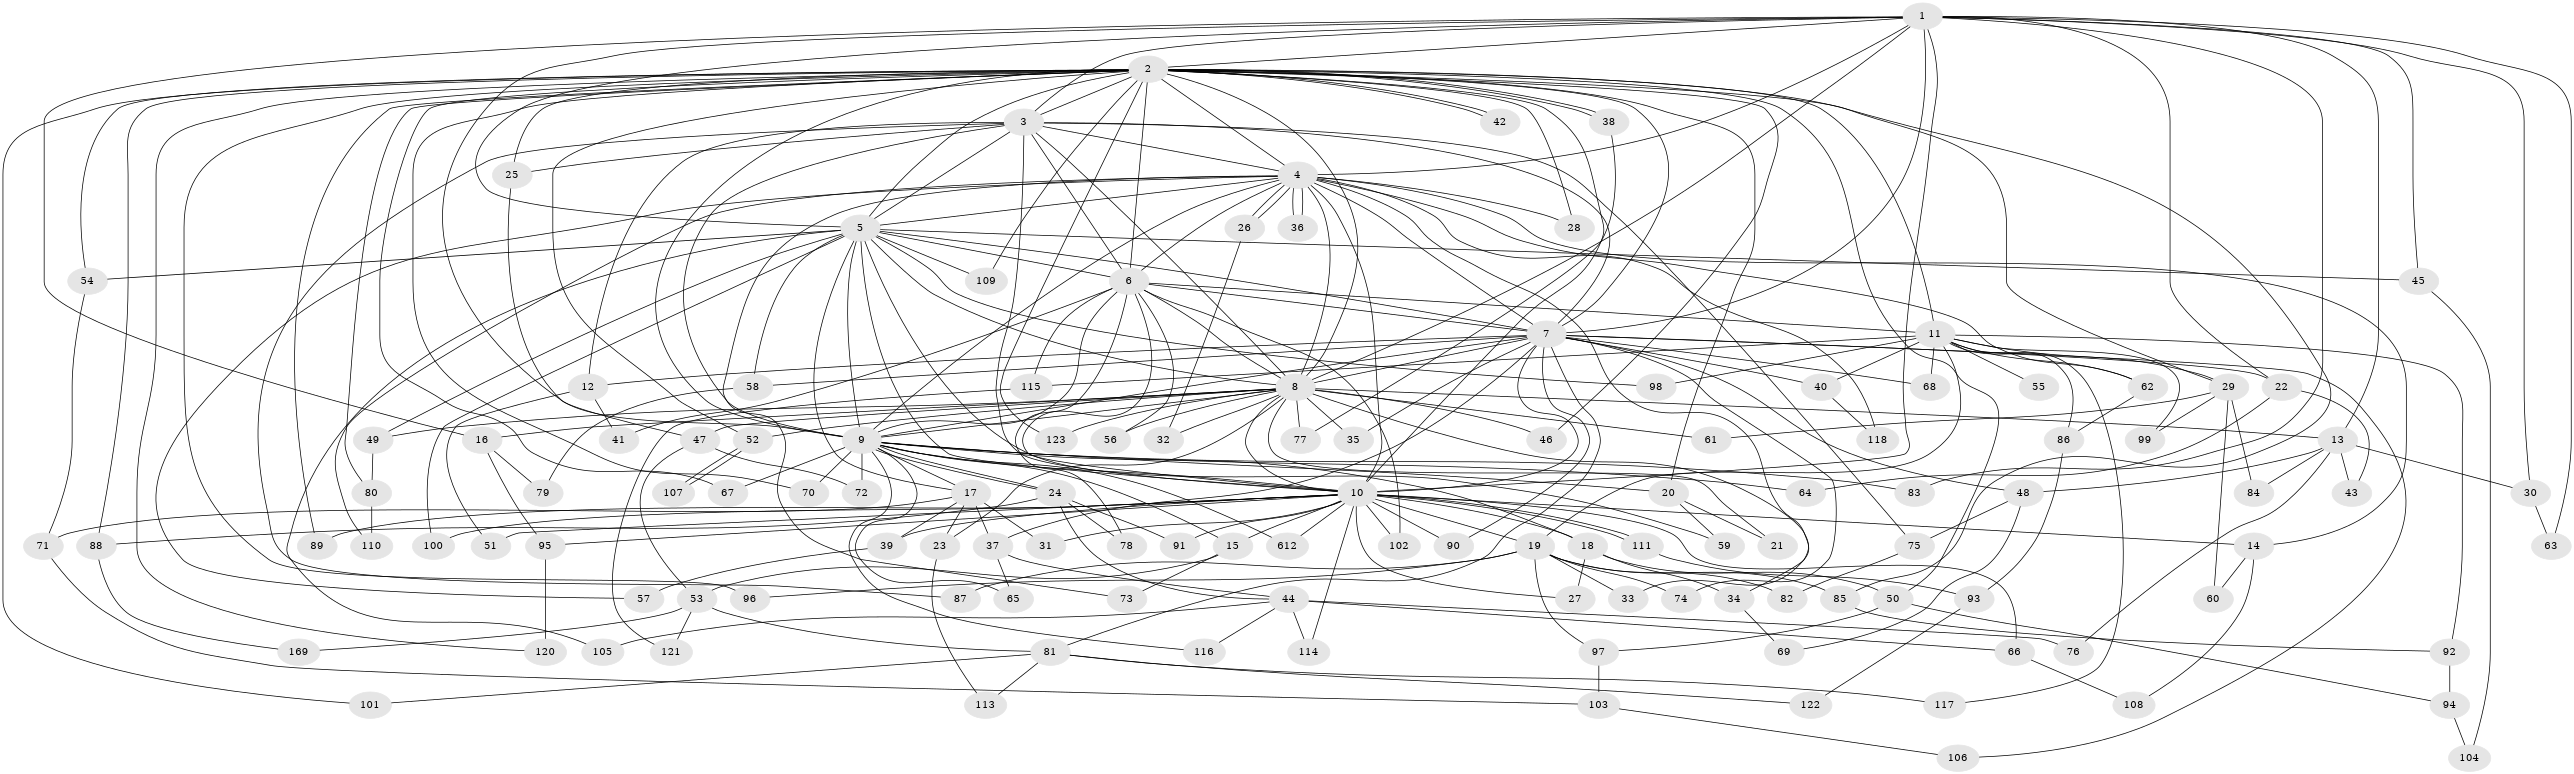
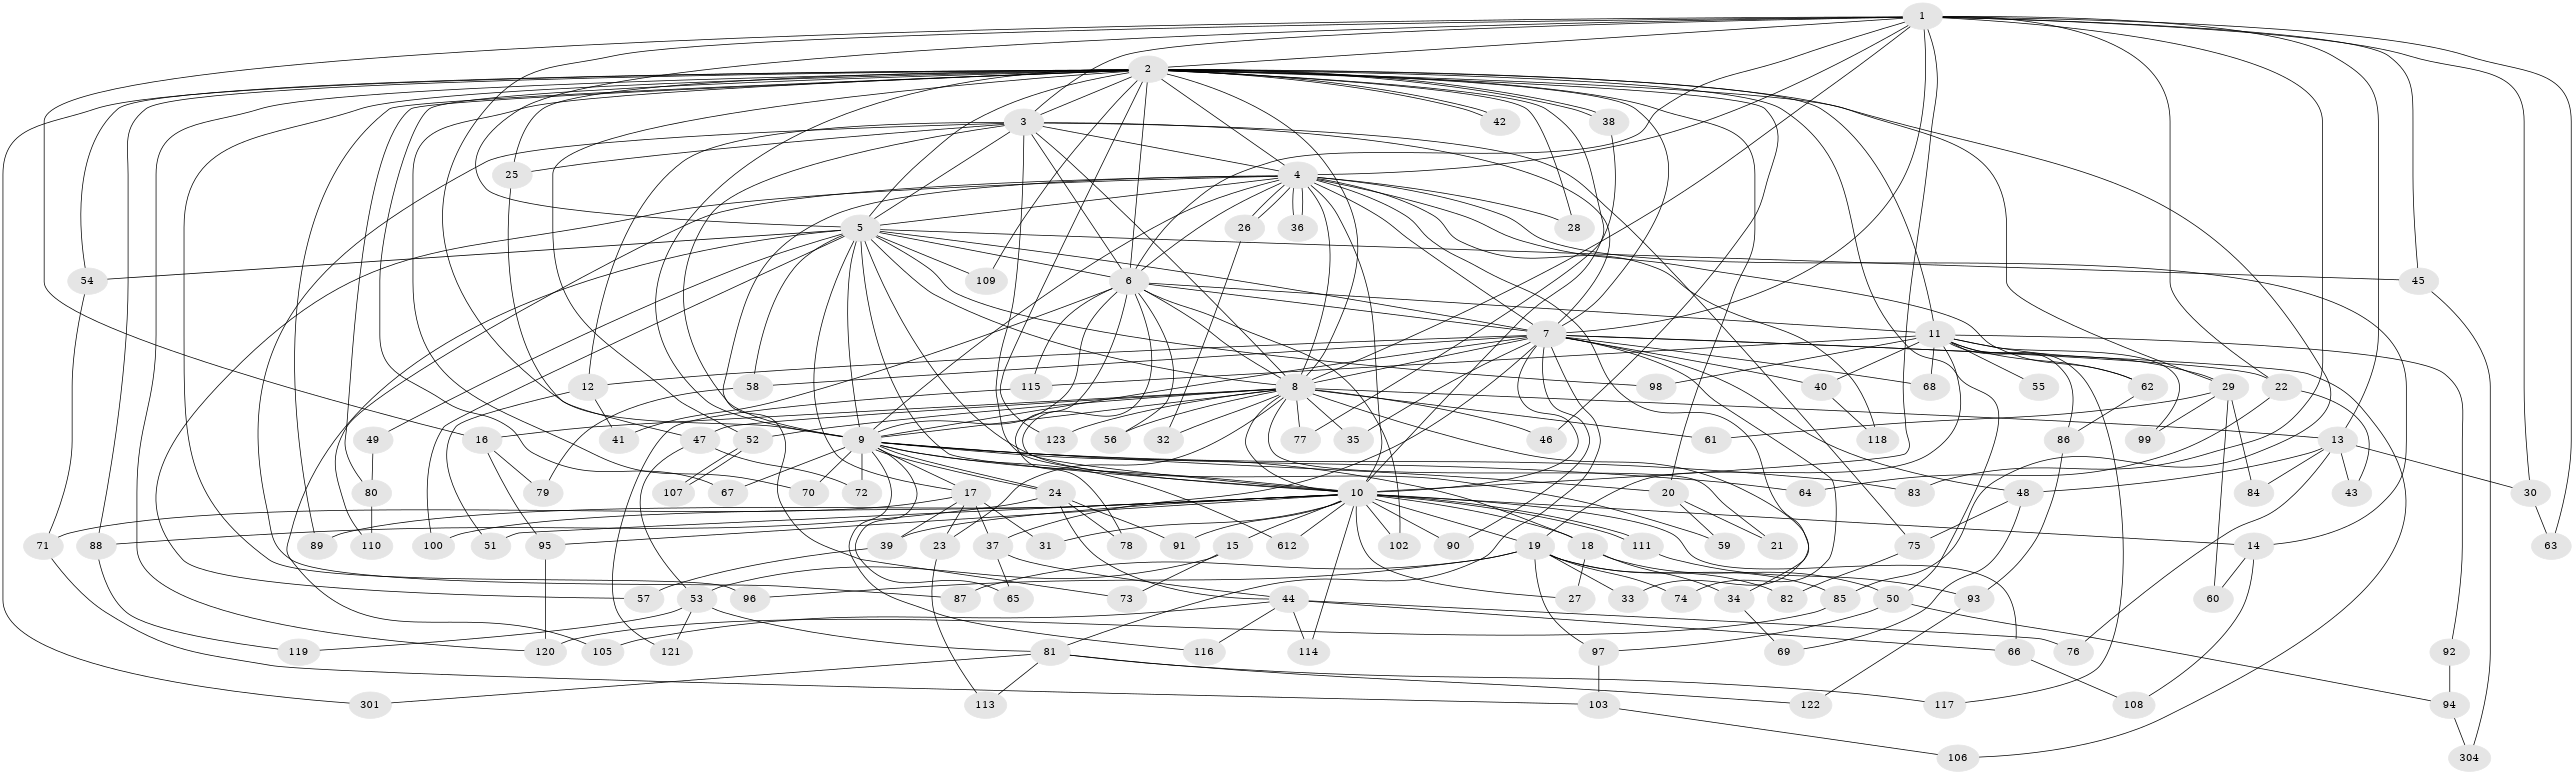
none -> (1535, 152)
(833, 407) -> none
(1097, 485) -> none
(2141, 641) -> (1194, 628)
(299, 652) -> (299, 652)
(370, 705) -> (370, 705)
(2470, 758) -> (2470, 758)
